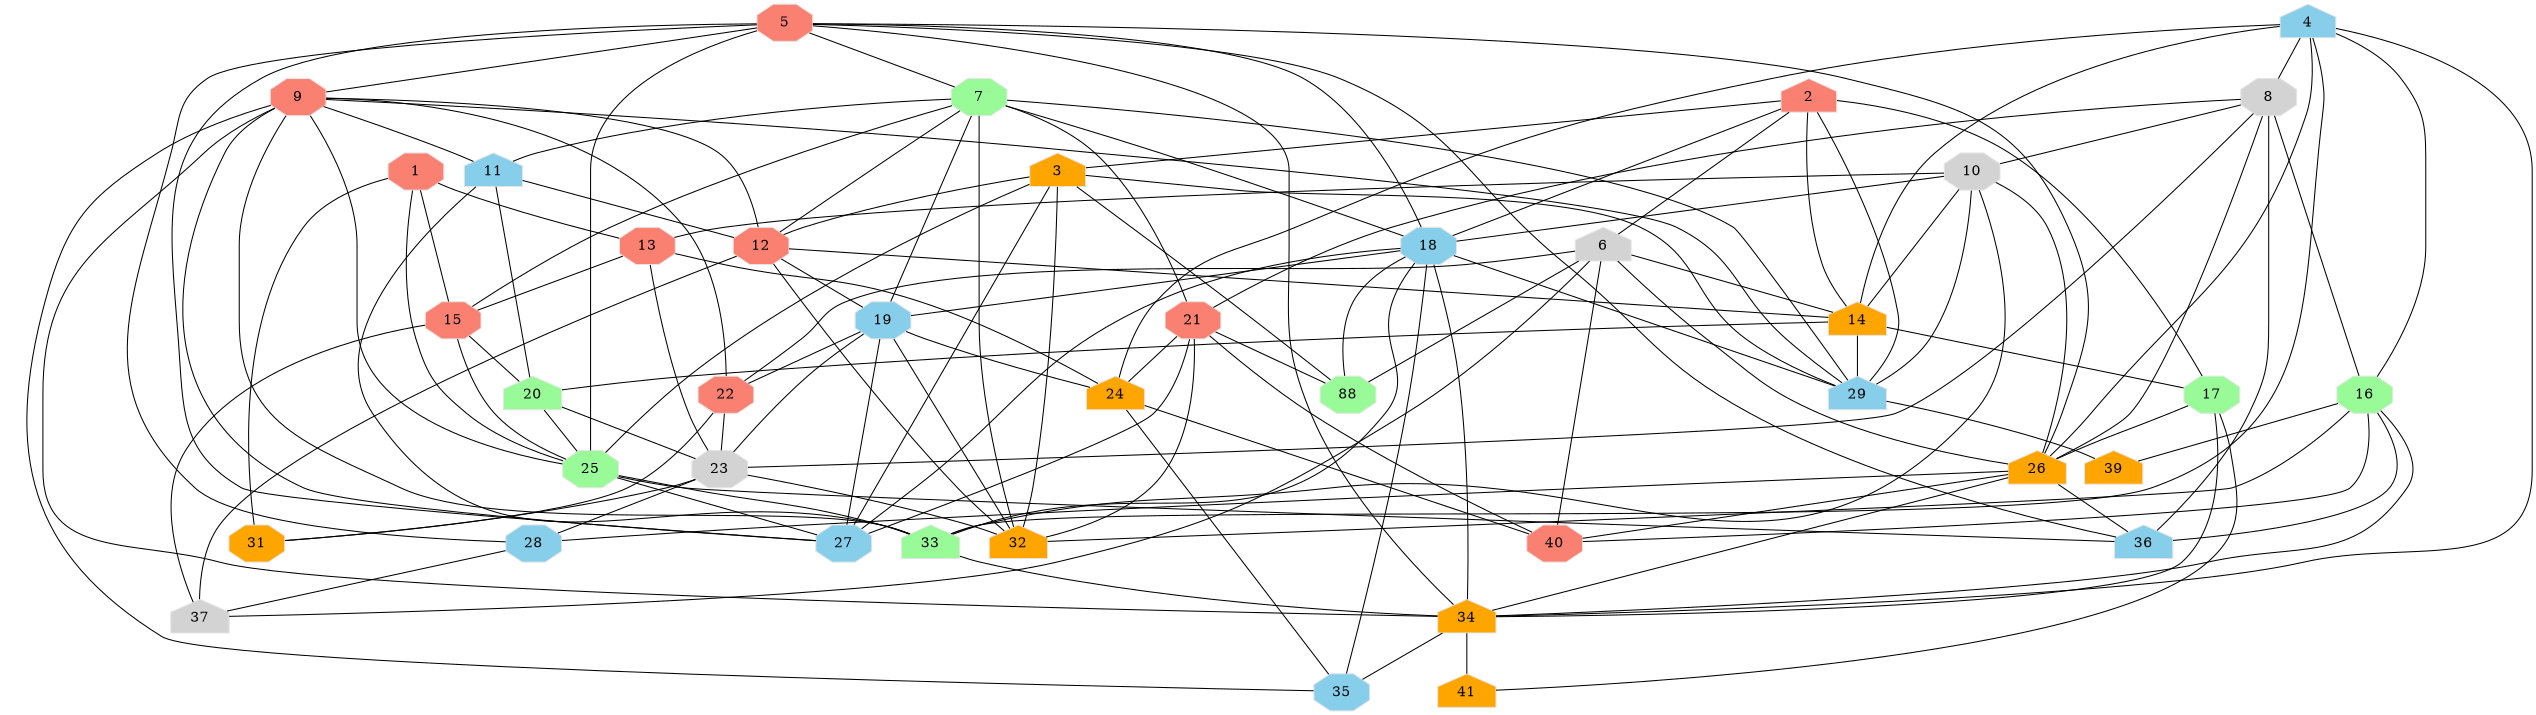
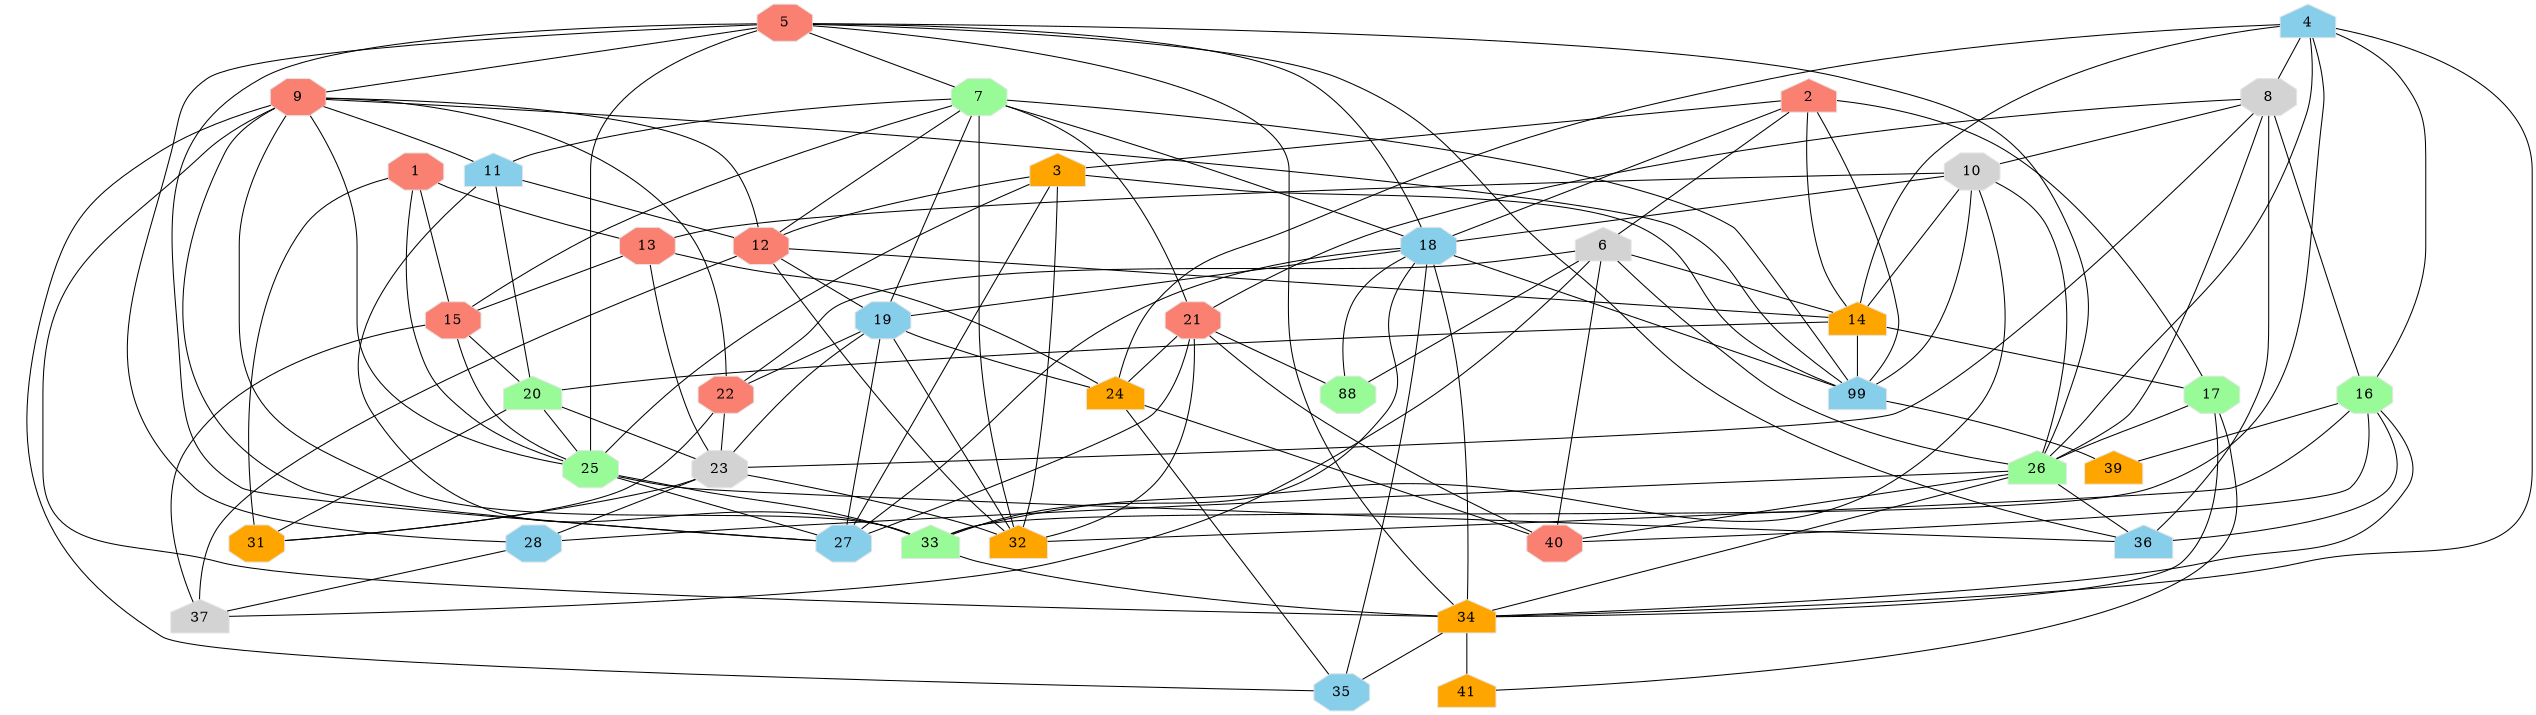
(1217, 292) -> none
(1857, 395) -> (1857, 395)
(2037, 469) -> (2037, 469)
none -> (392, 470)
